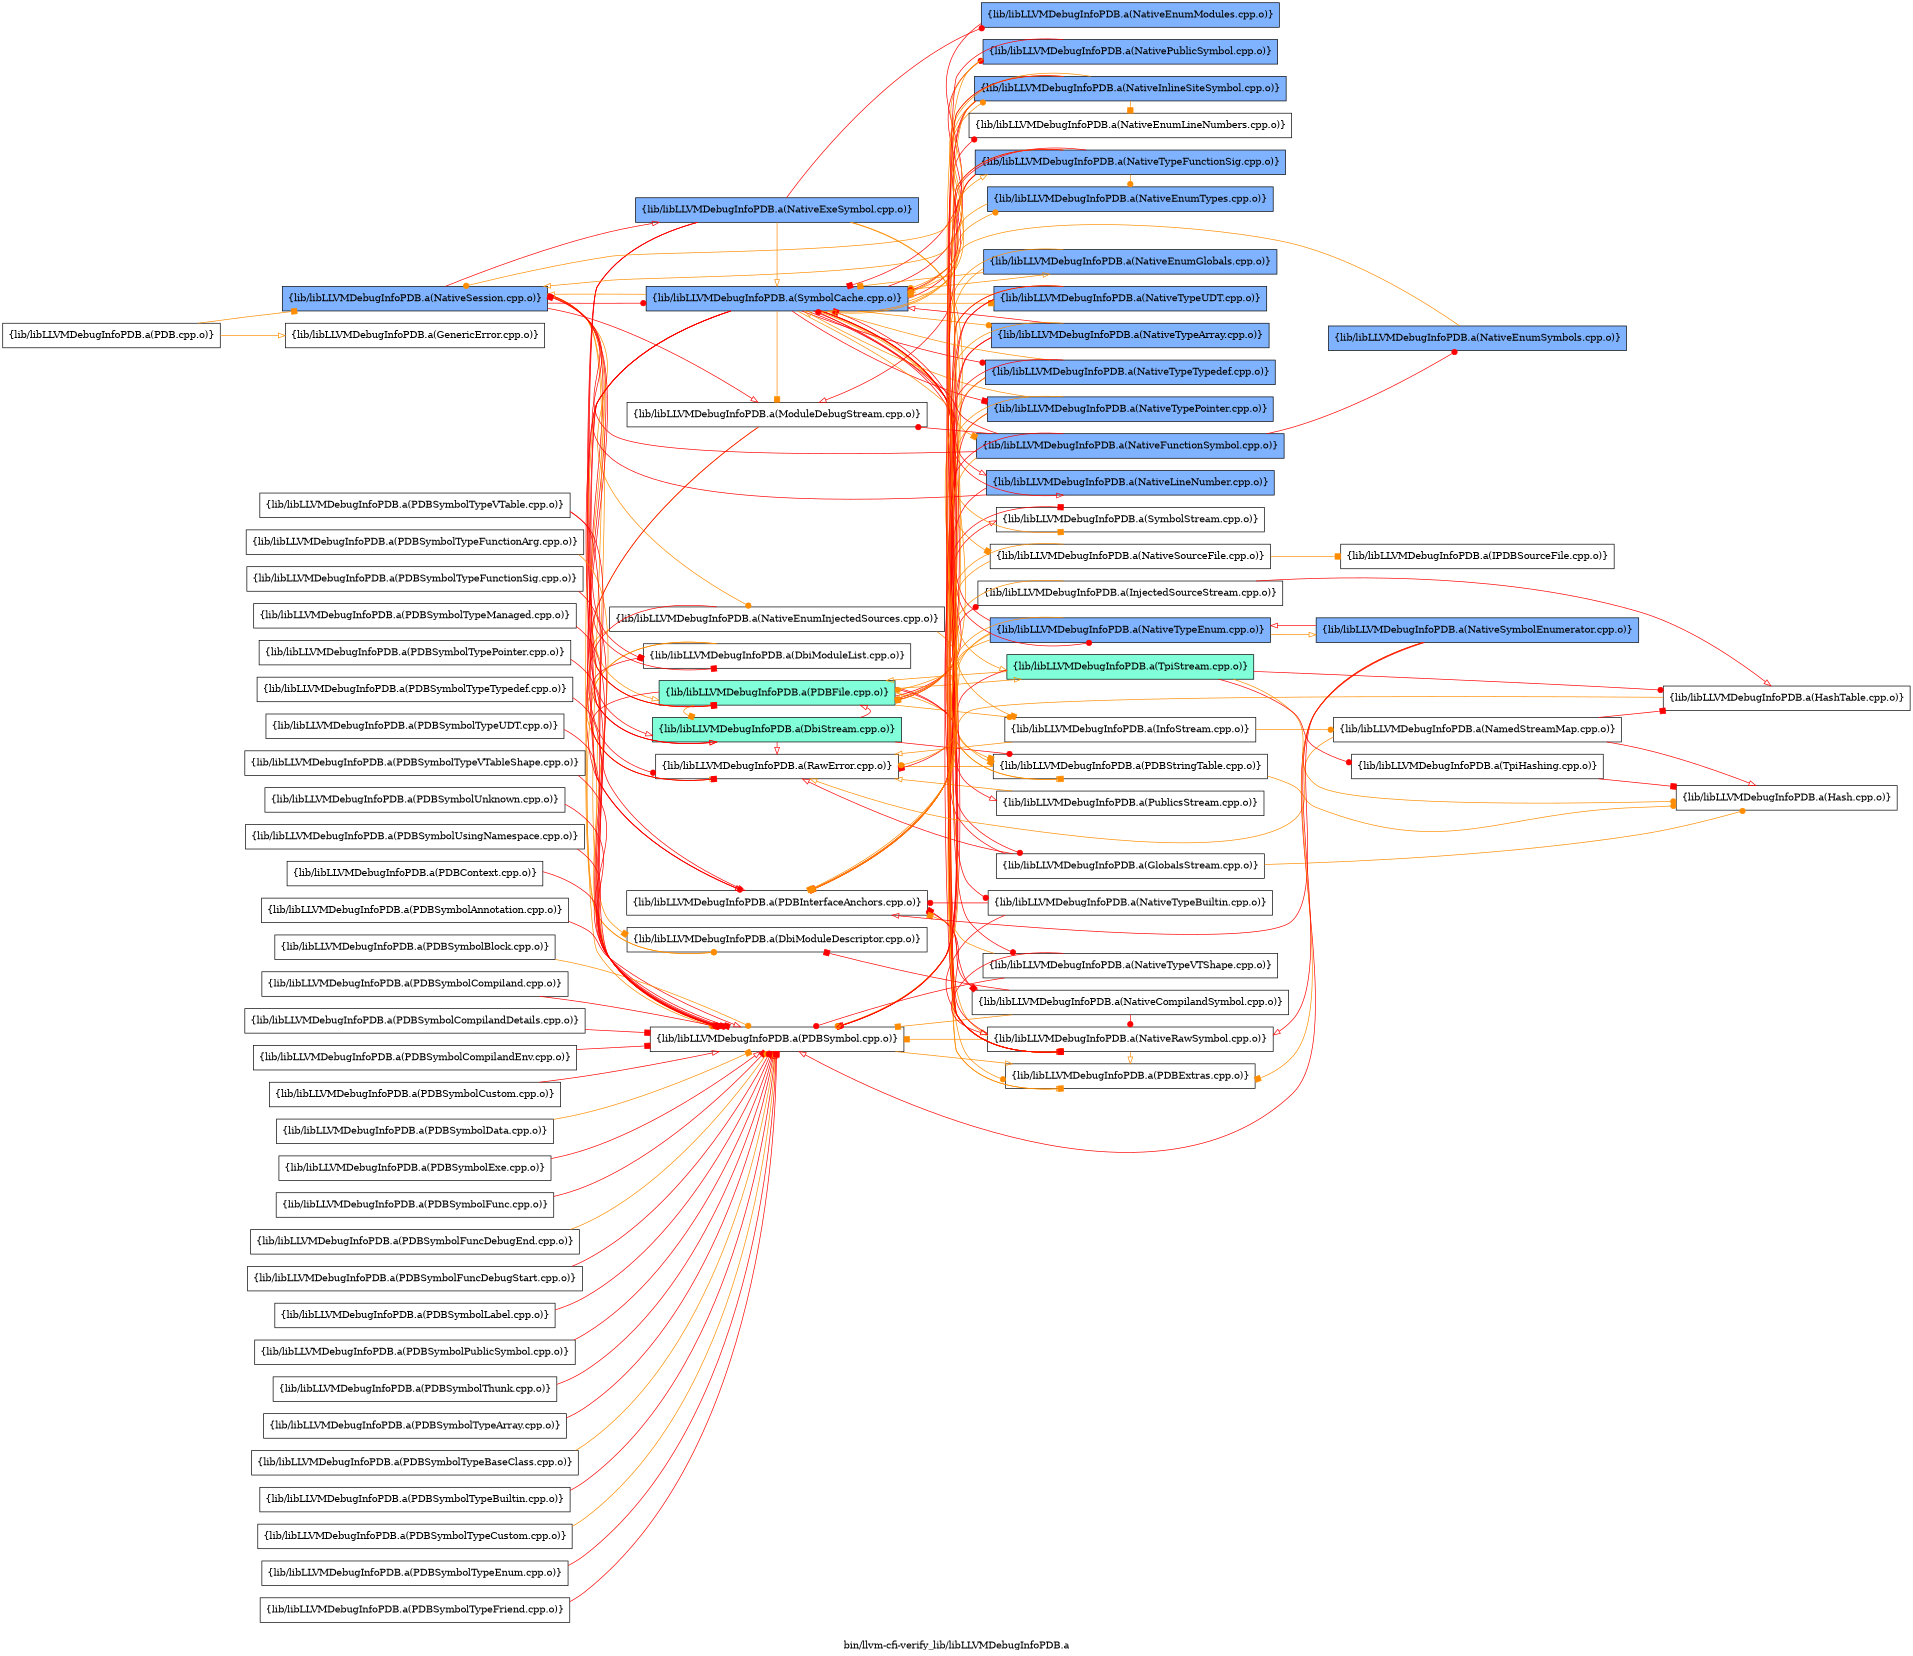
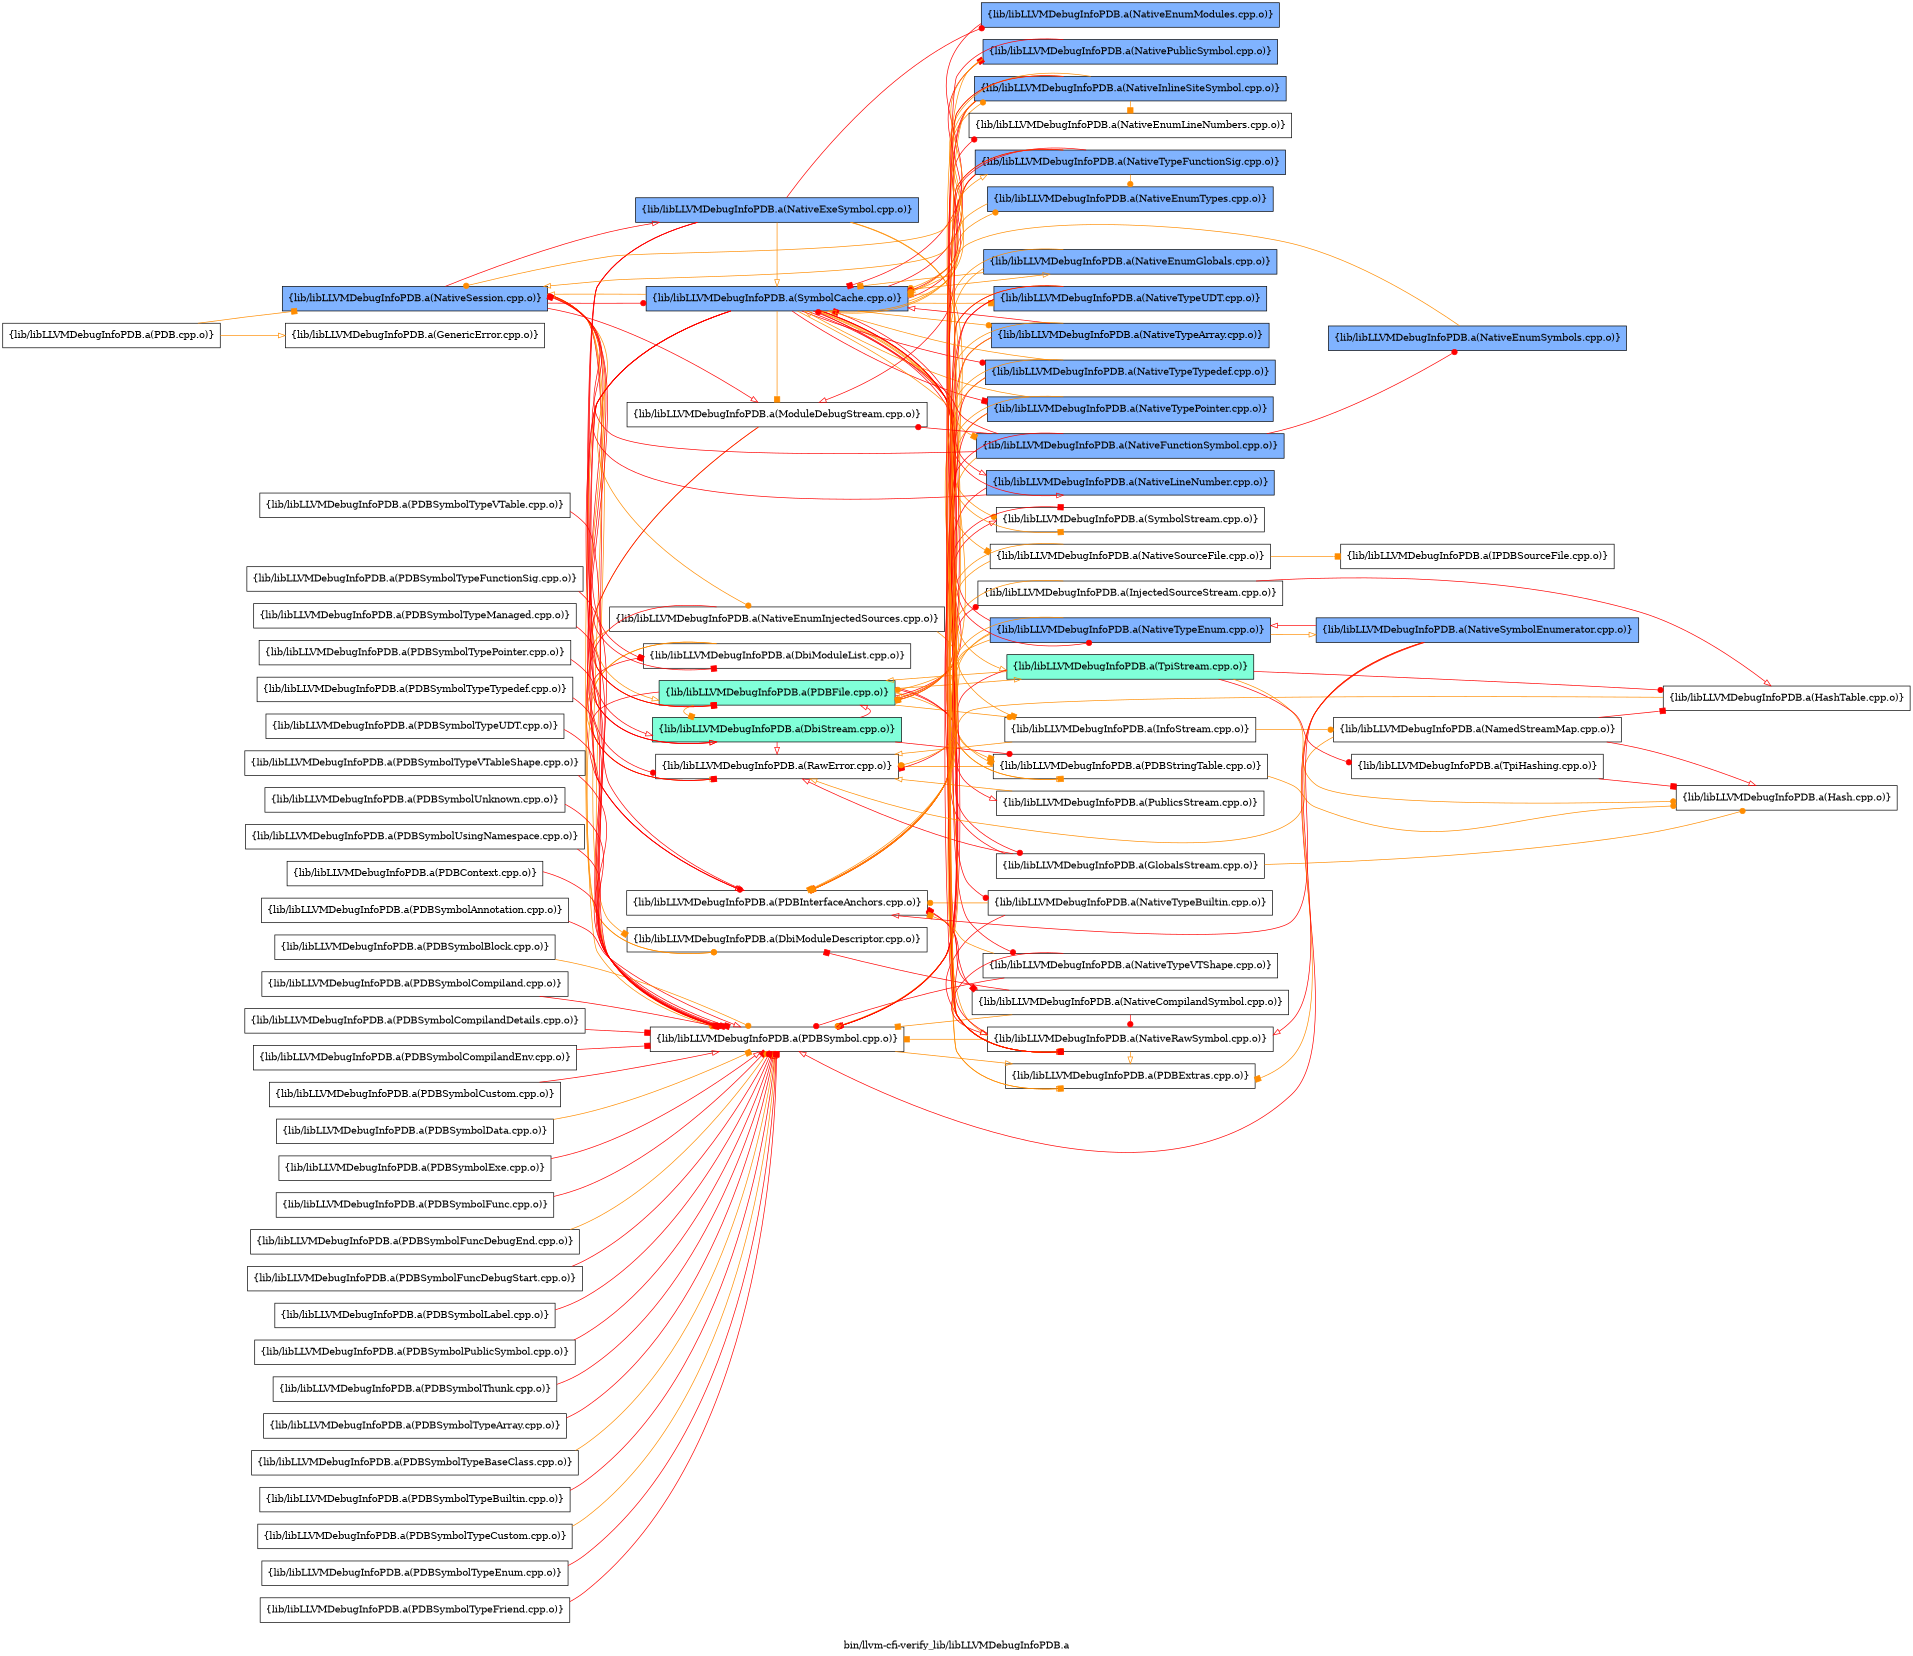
(961, 188) -> (961, 188)
(415, 542) -> none
(954, 638) -> (954, 638)
(954, 670) -> (939, 390)
(950, 702) -> (950, 702)
(609, 783) -> (609, 781)
(969, 903) -> (969, 903)
